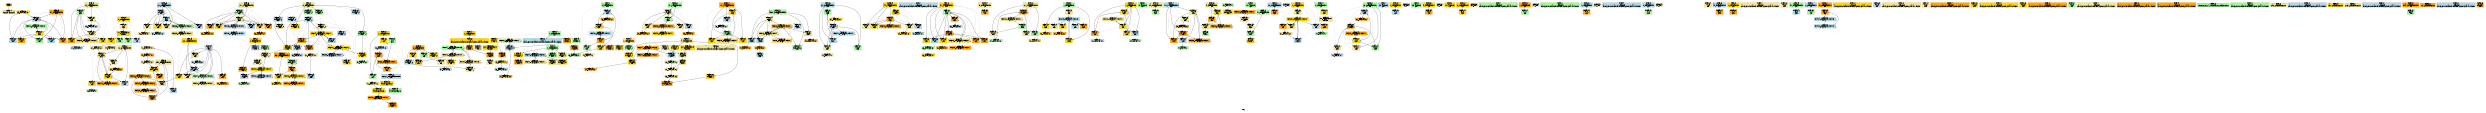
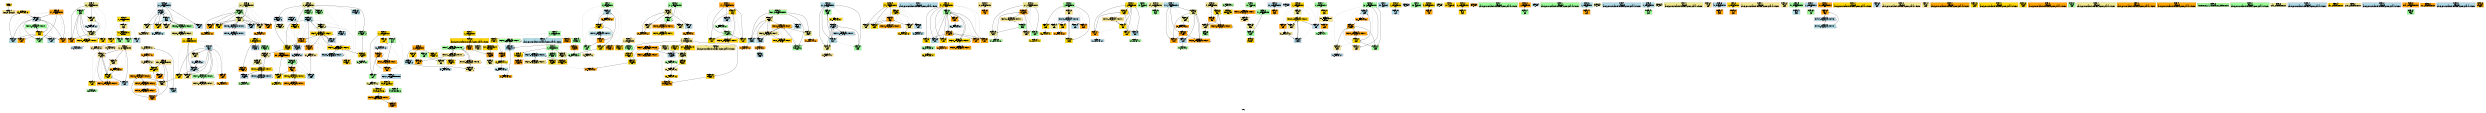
none -> (1684, 5)
